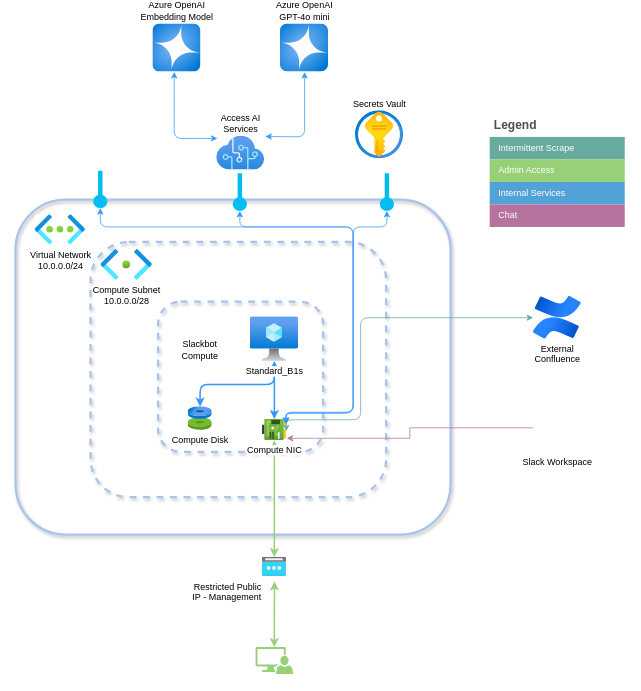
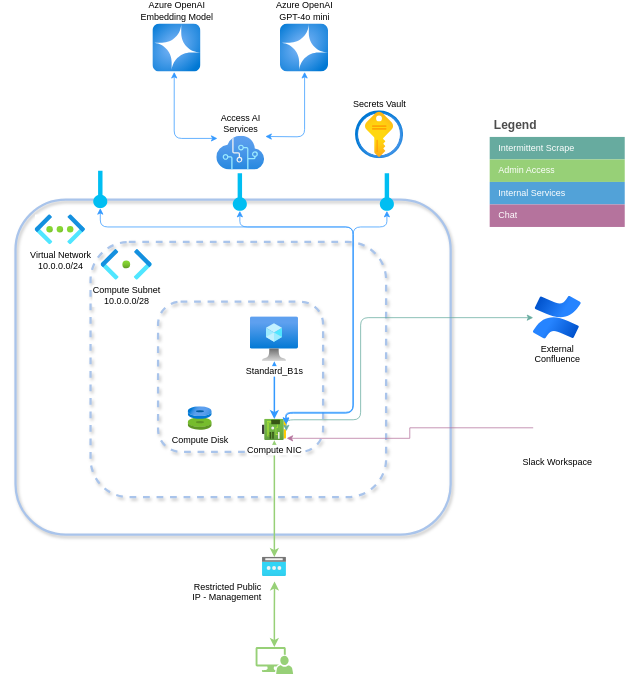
(200, 350) -> none
(230, 384) -> none
